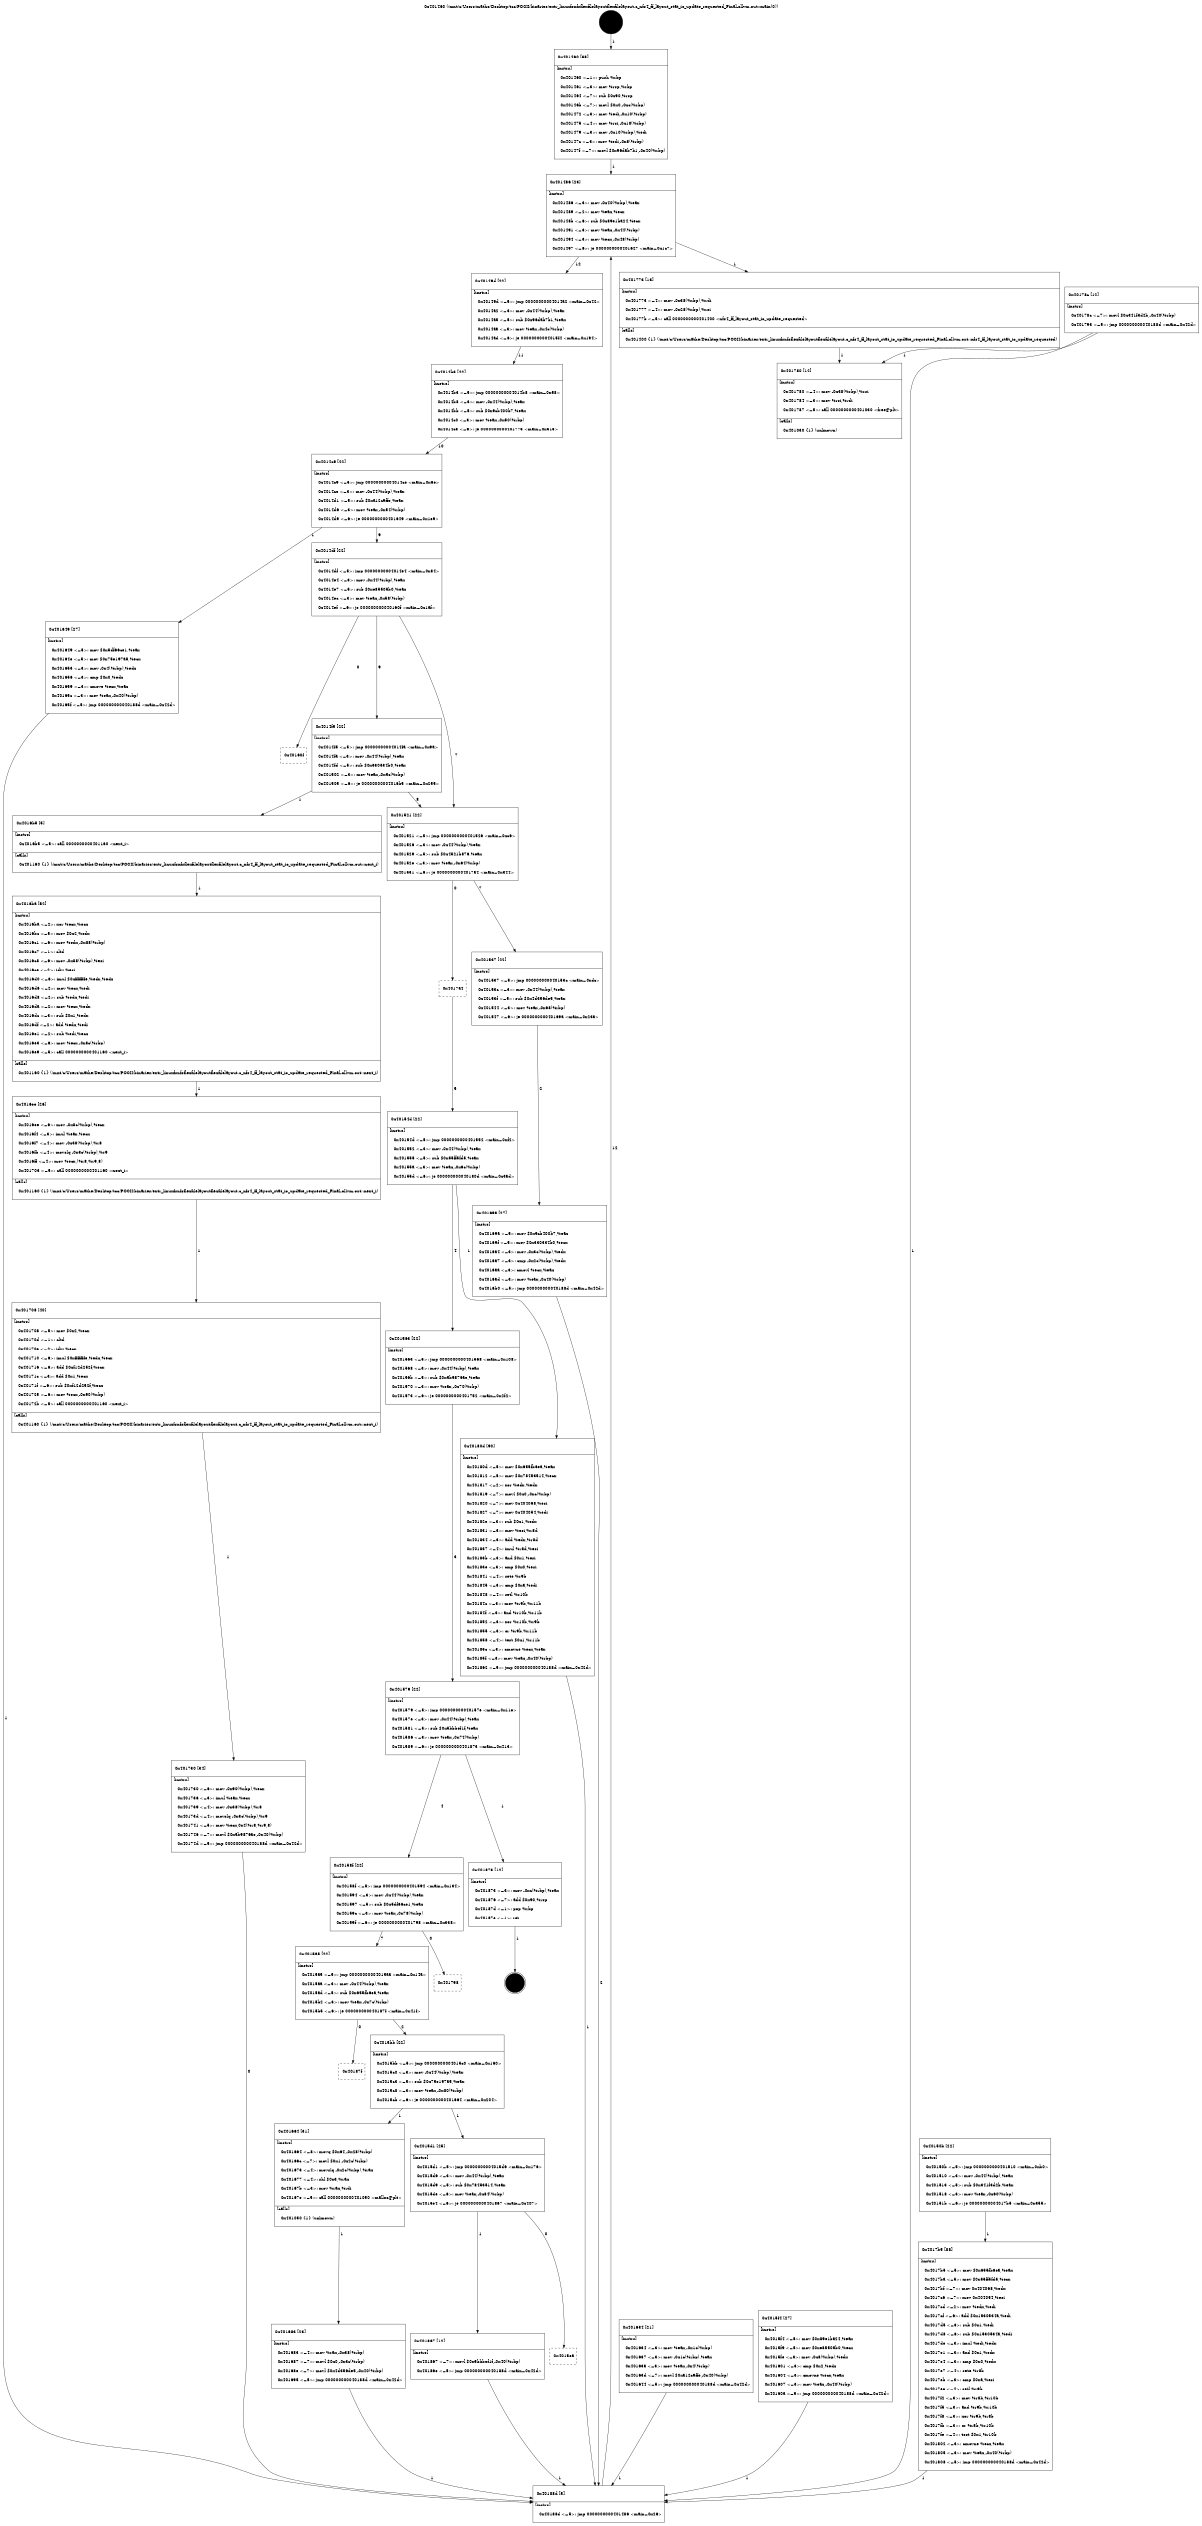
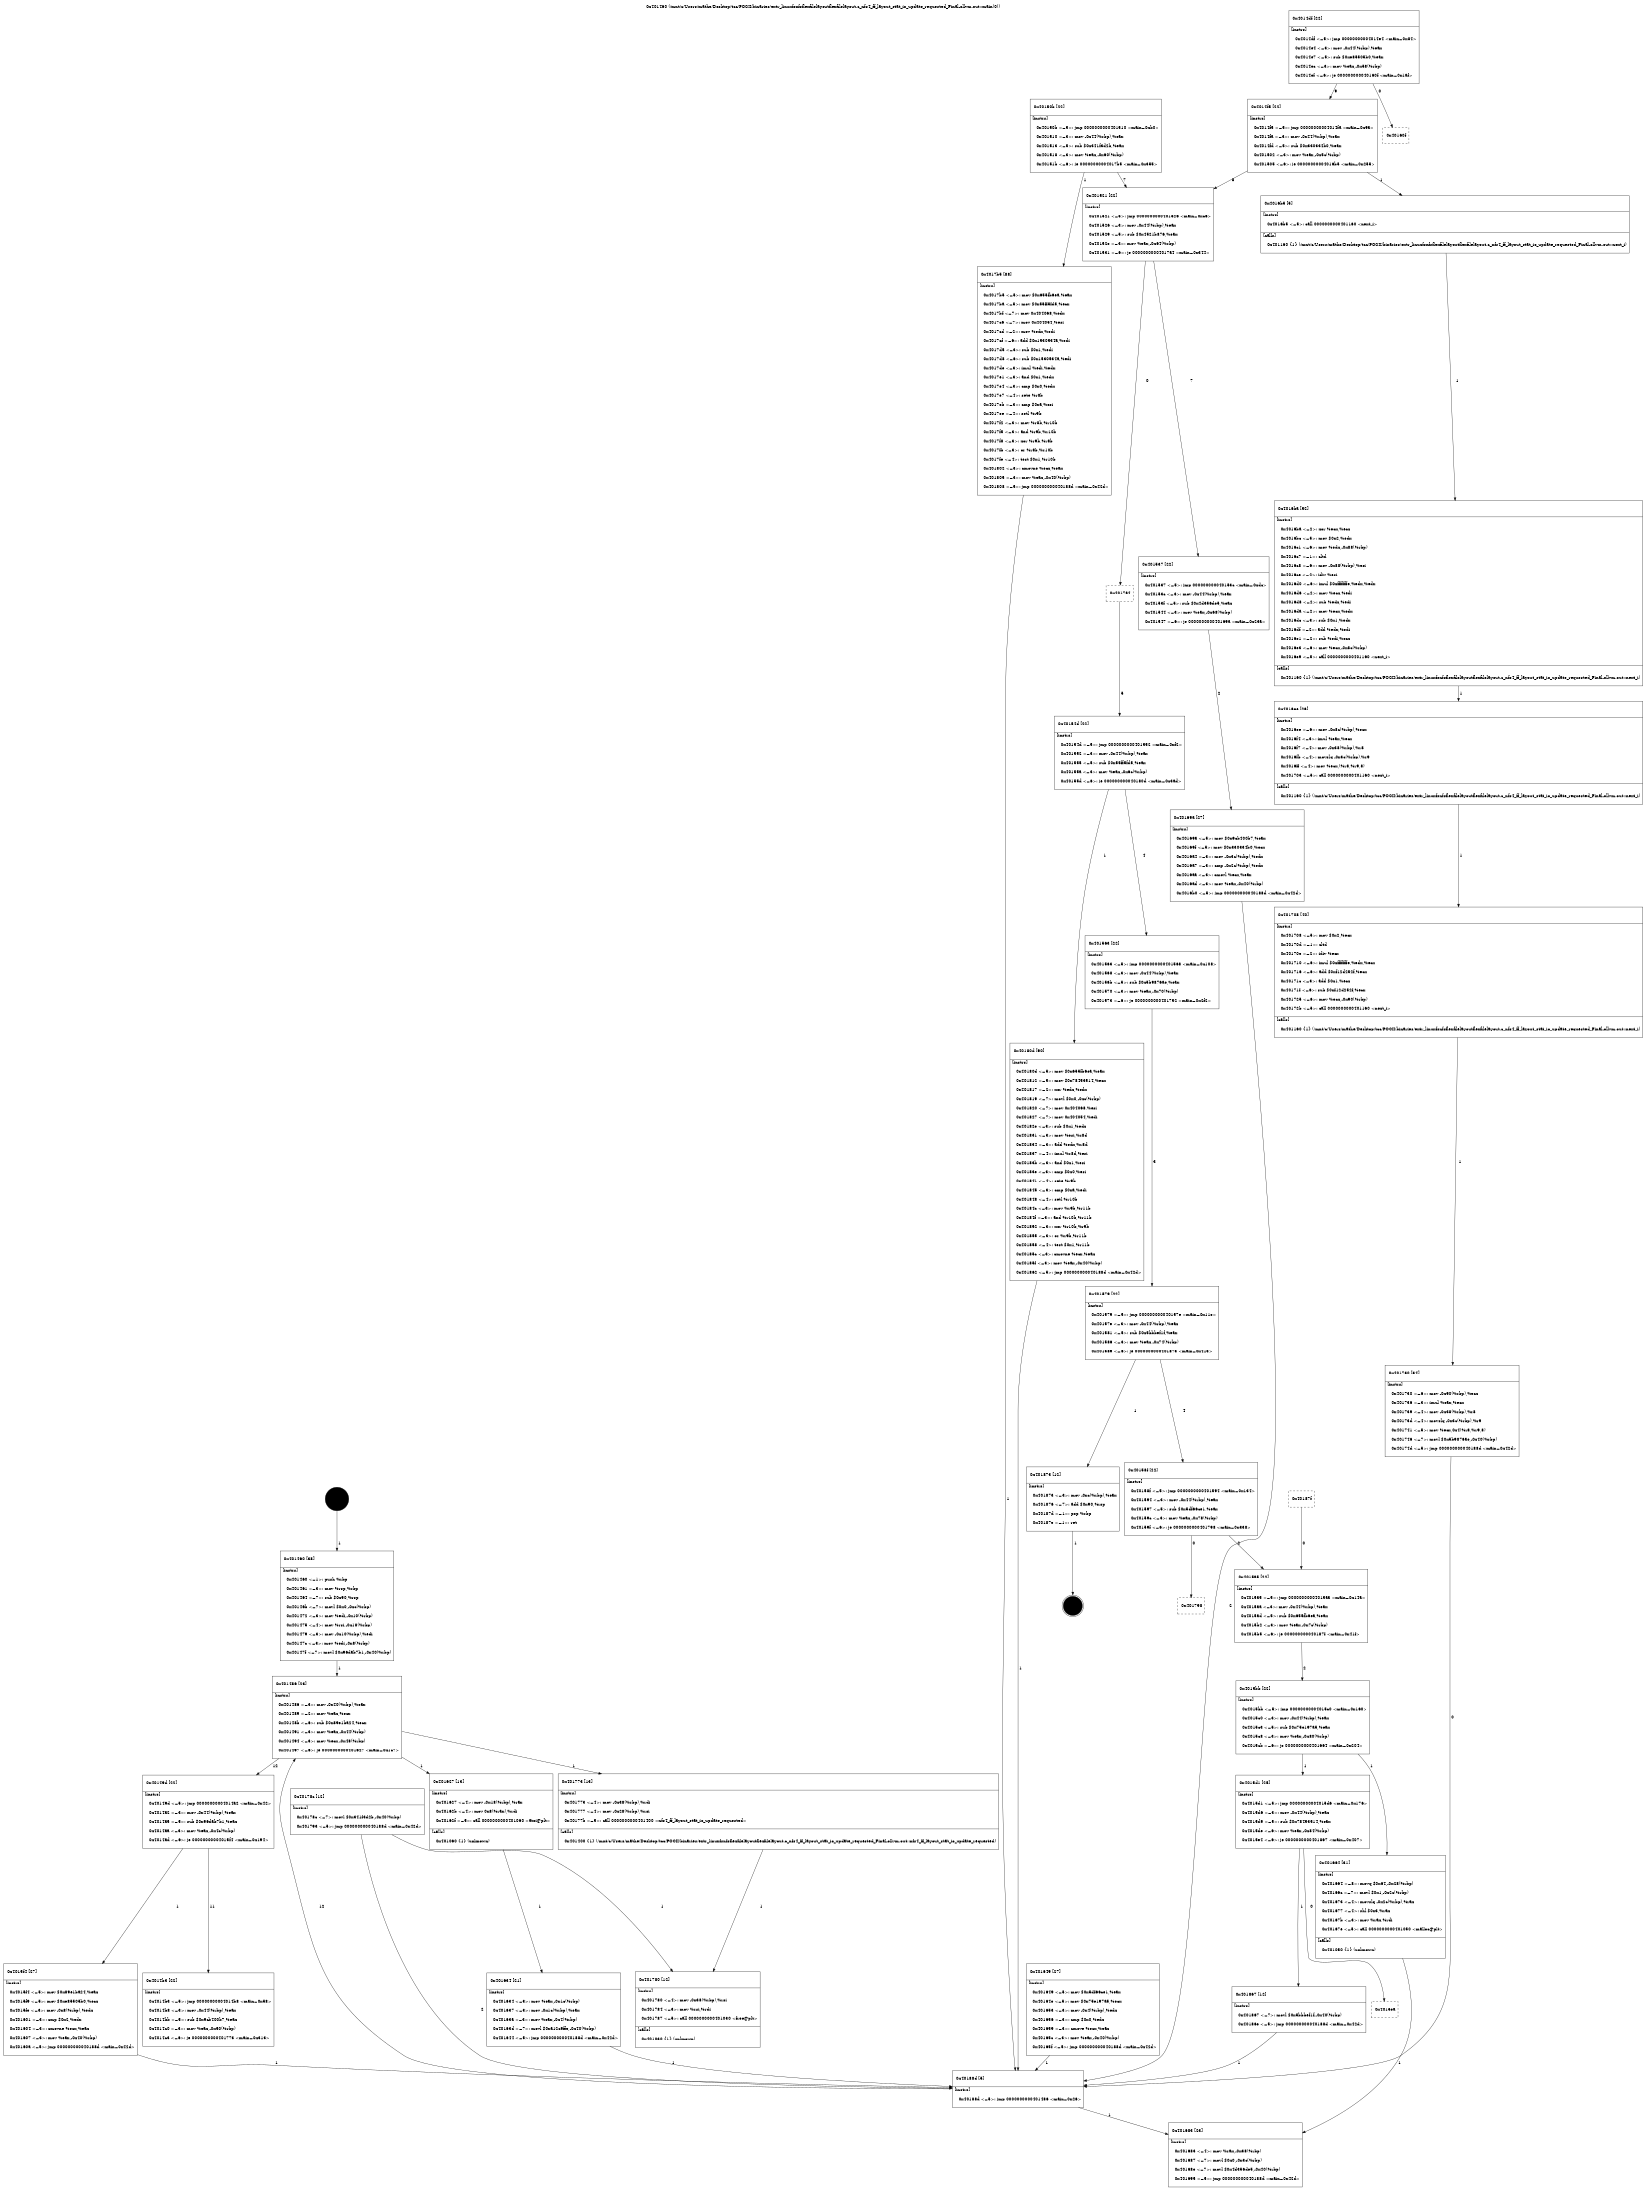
(377, 491) -> none
(441, 706) -> (1121, 179)
(912, 1251) -> (482, 2010)
none -> (491, 1812)
none -> (143, 1905)
(382, 1939) -> (1238, 1543)
(356, 2040) -> (1301, 1537)
(418, 2476) -> (1122, 2121)
